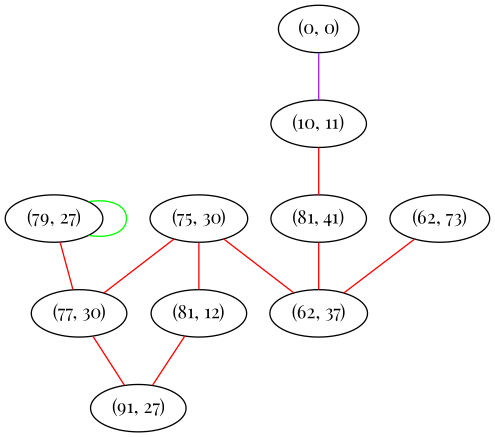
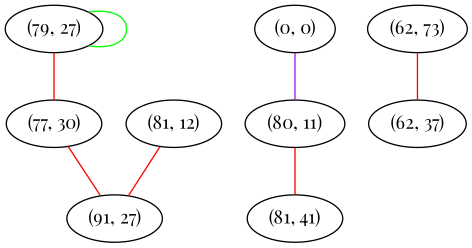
(319, 124) -> (295, 124)
(199, 219) -> none
(319, 266) -> none
